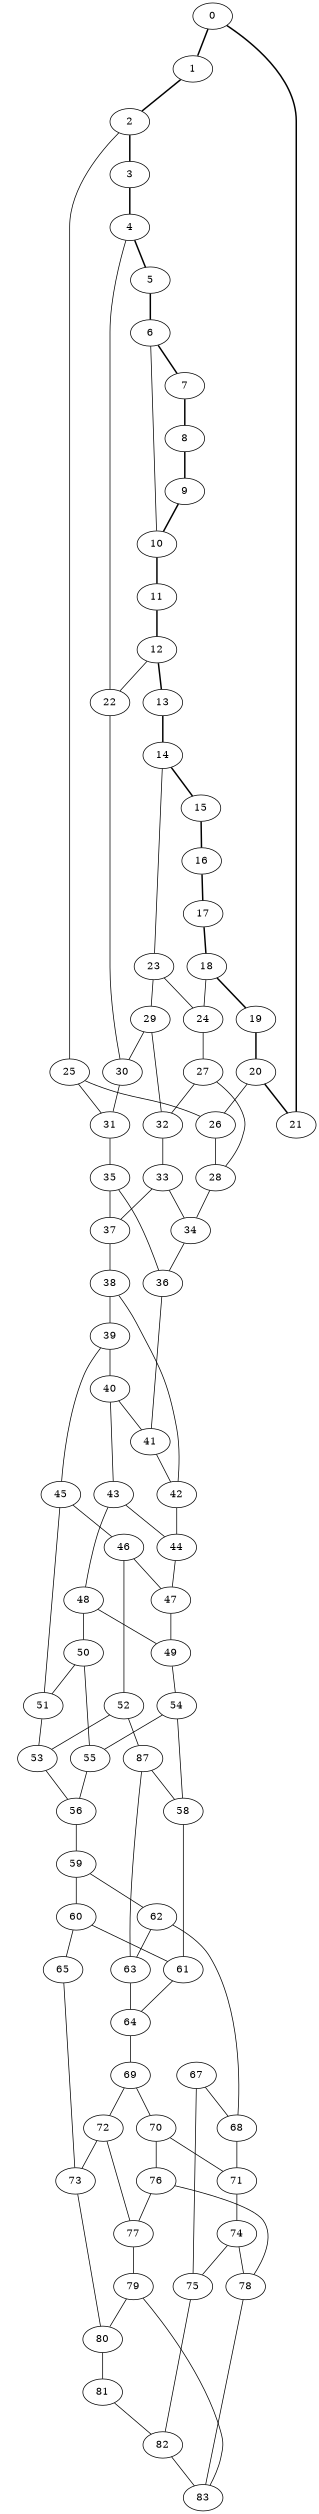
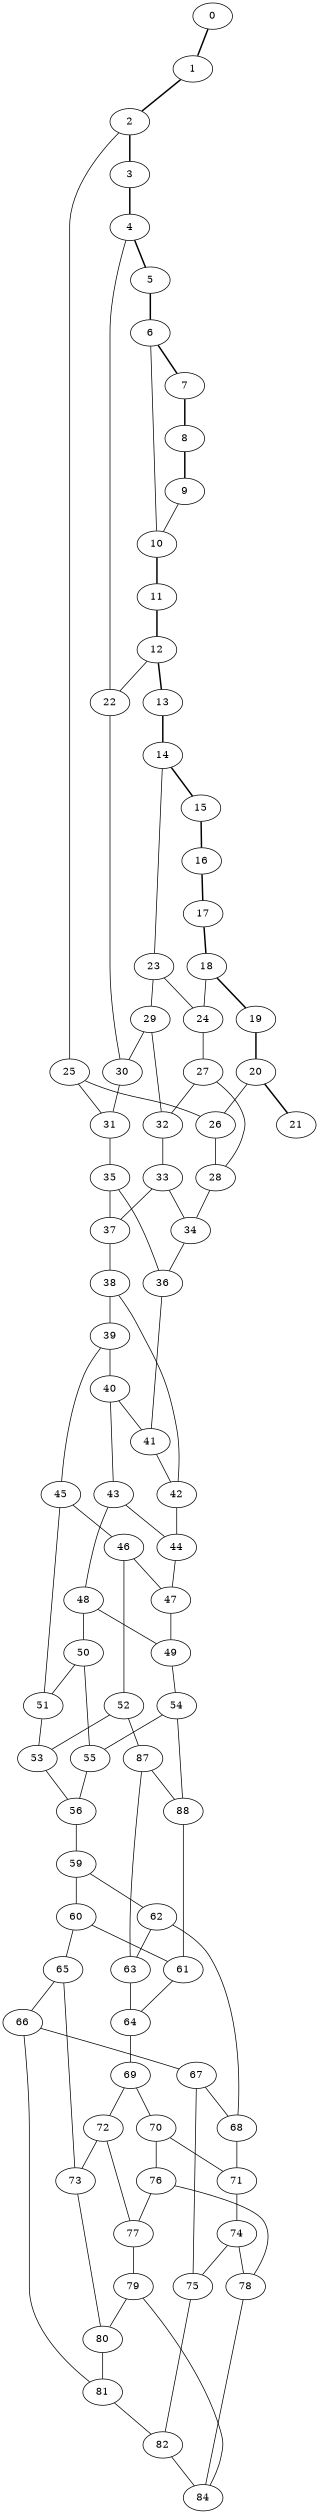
(171, 518) -> (171, 518)
(296, 555) -> none
(183, 1811) -> (183, 1811)
none -> (23, 2023)
(203, 2498) -> (203, 2498)
